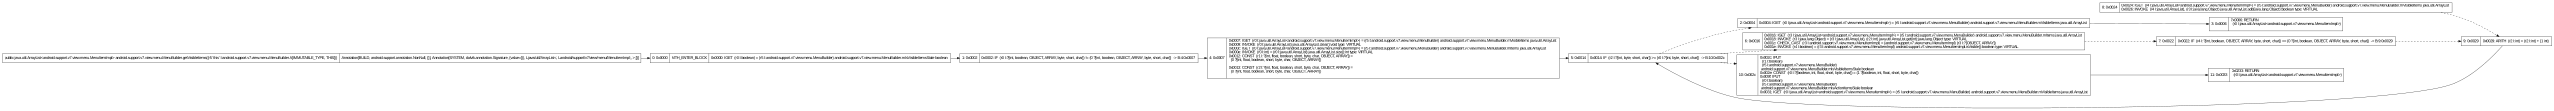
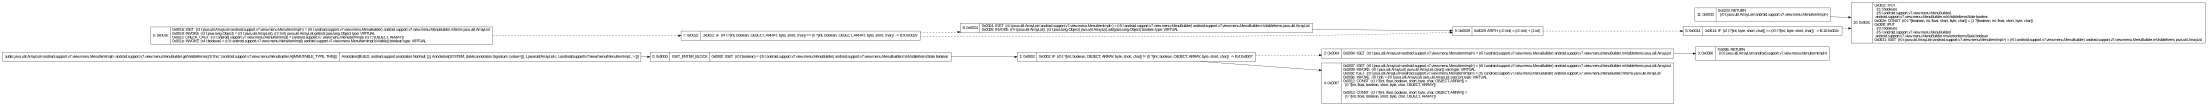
(2470, 21) -> (1381, 30)
none -> (939, 32)
(1703, 38) -> (1287, 55)
(1747, 52) -> none
(689, 58) -> (689, 57)
(1563, 58) -> none
(2148, 75) -> (1839, 17)
(2084, 108) -> (1612, 31)
